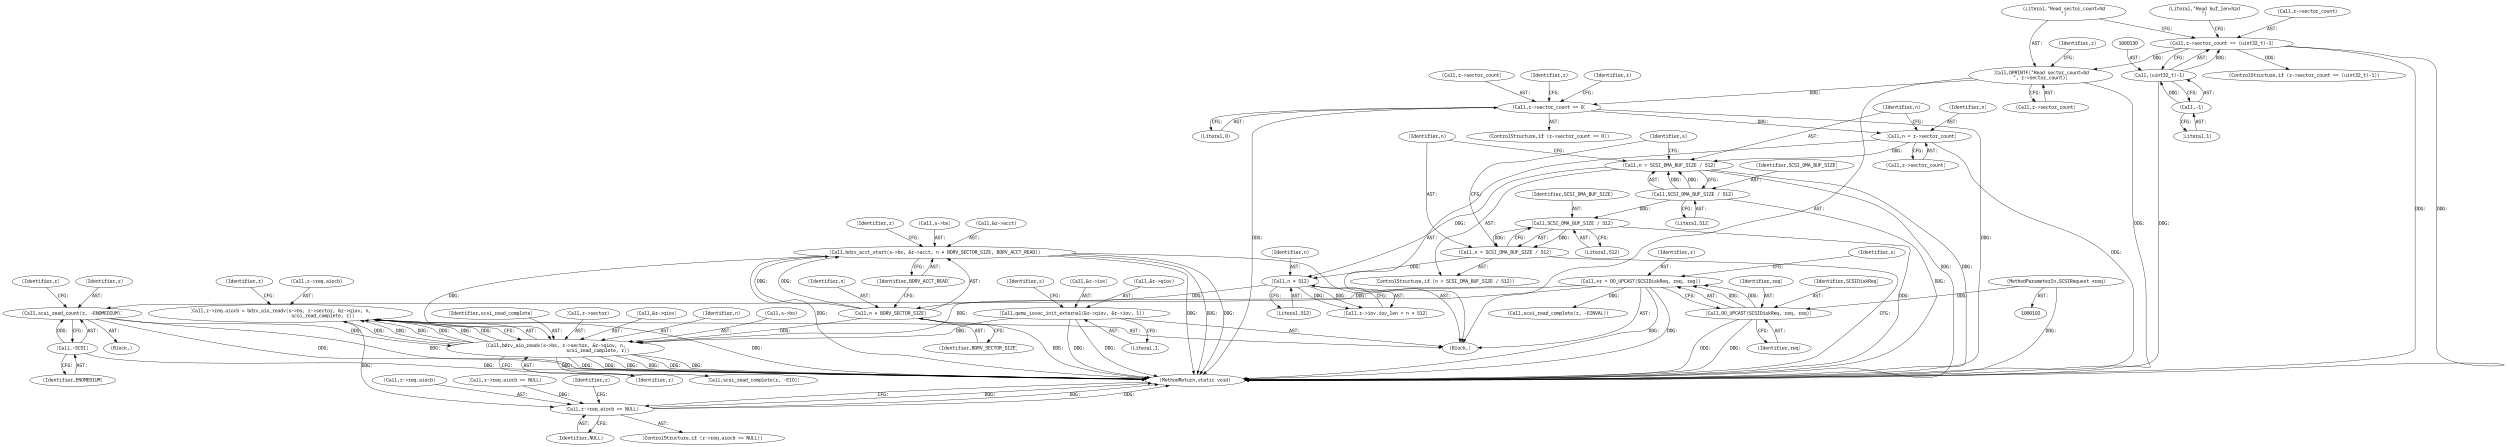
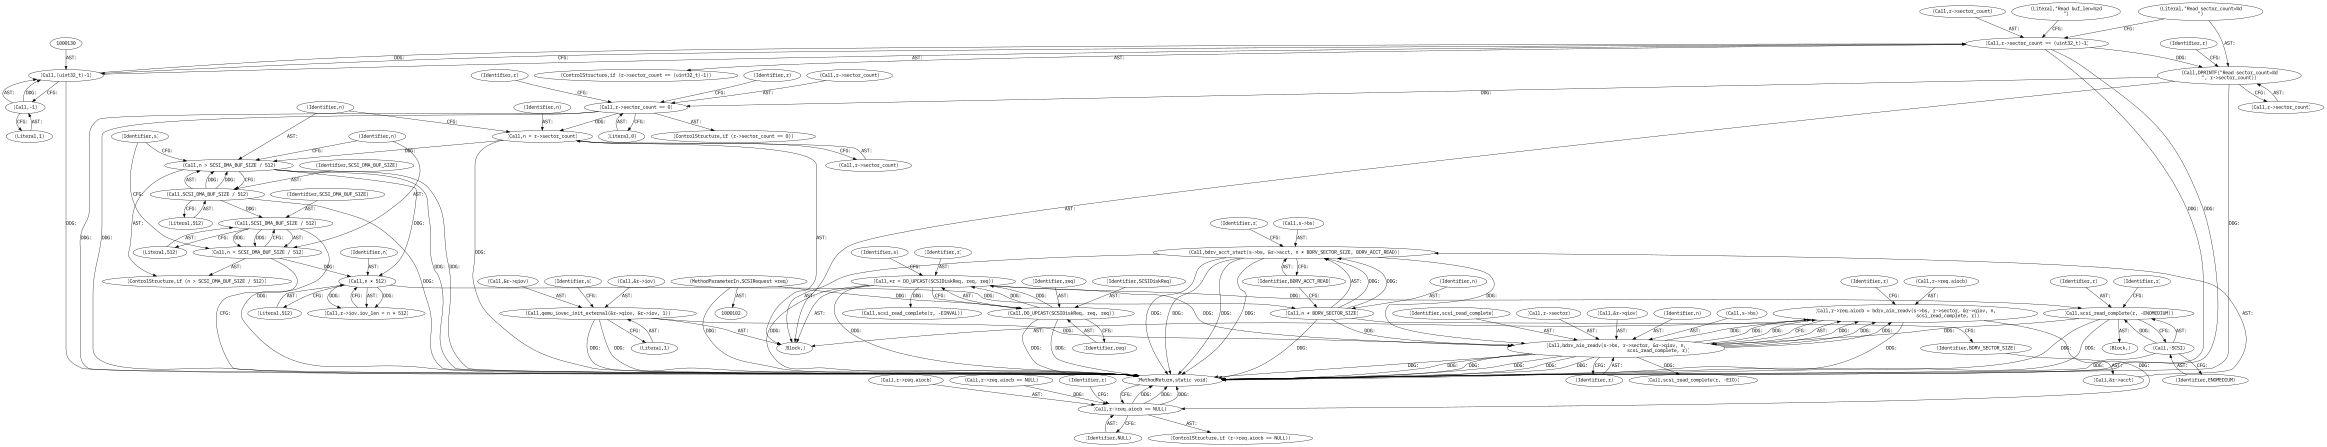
(2272, 58) -> (1121, 58)
(72, 313) -> (2119, 313)
(968, 327) -> (2062, 358)
